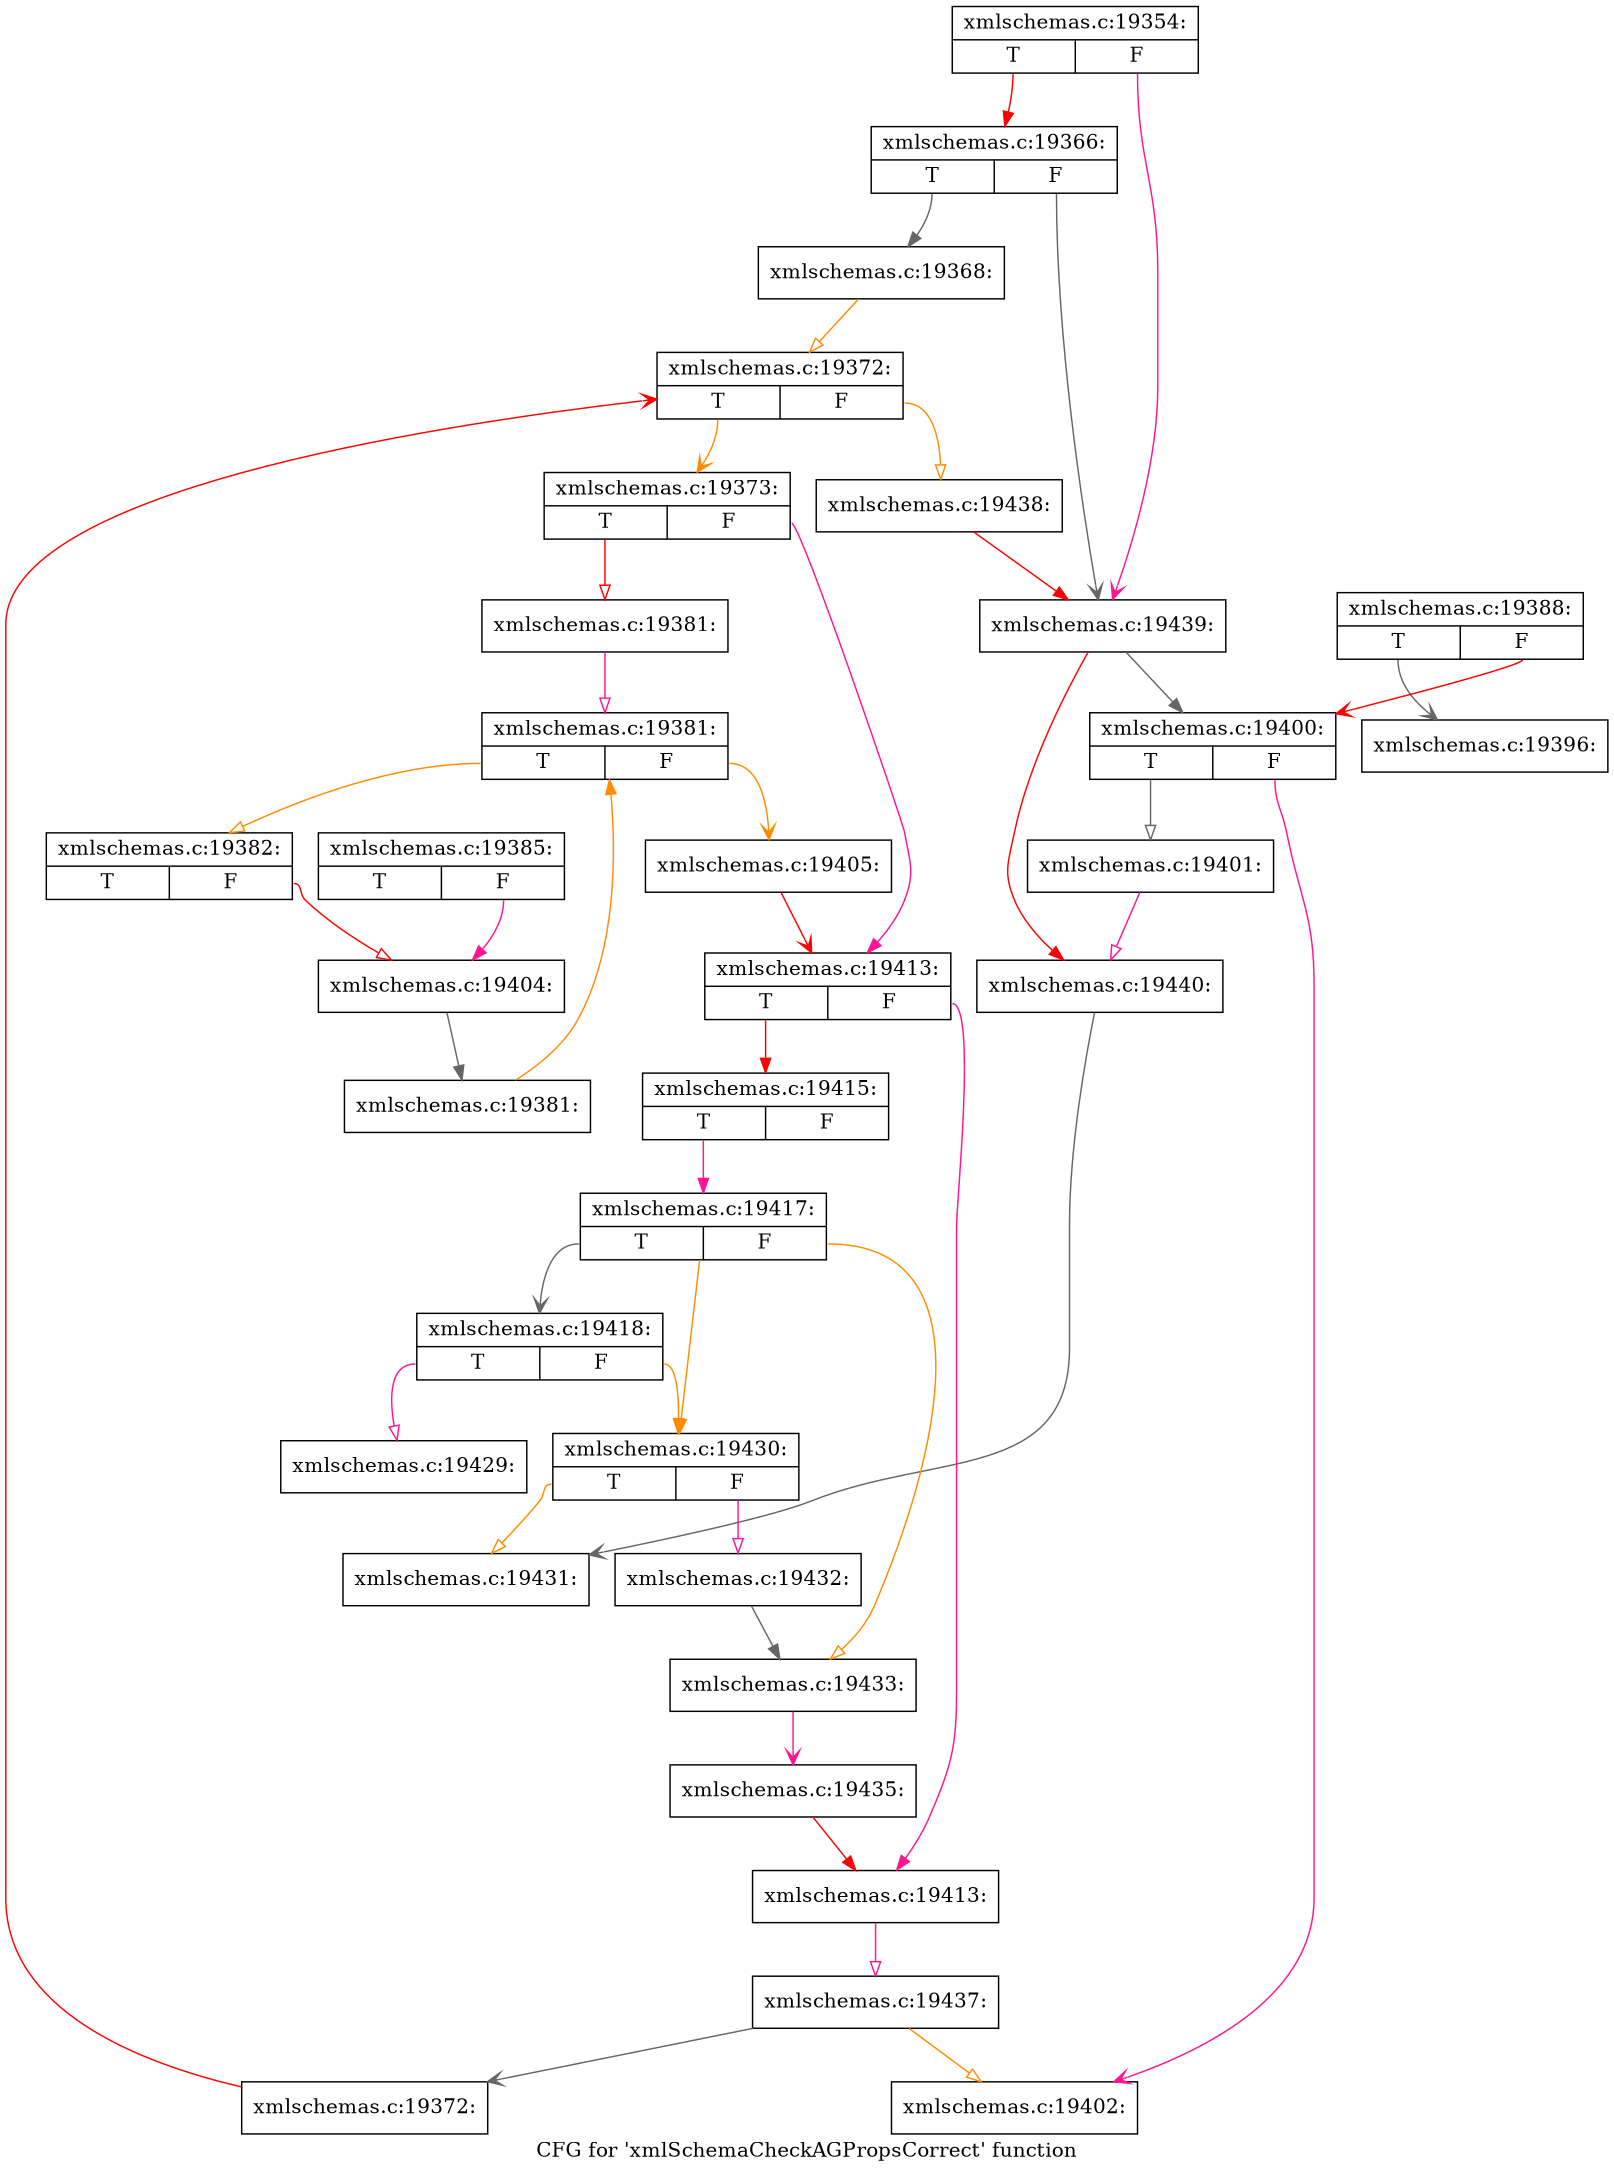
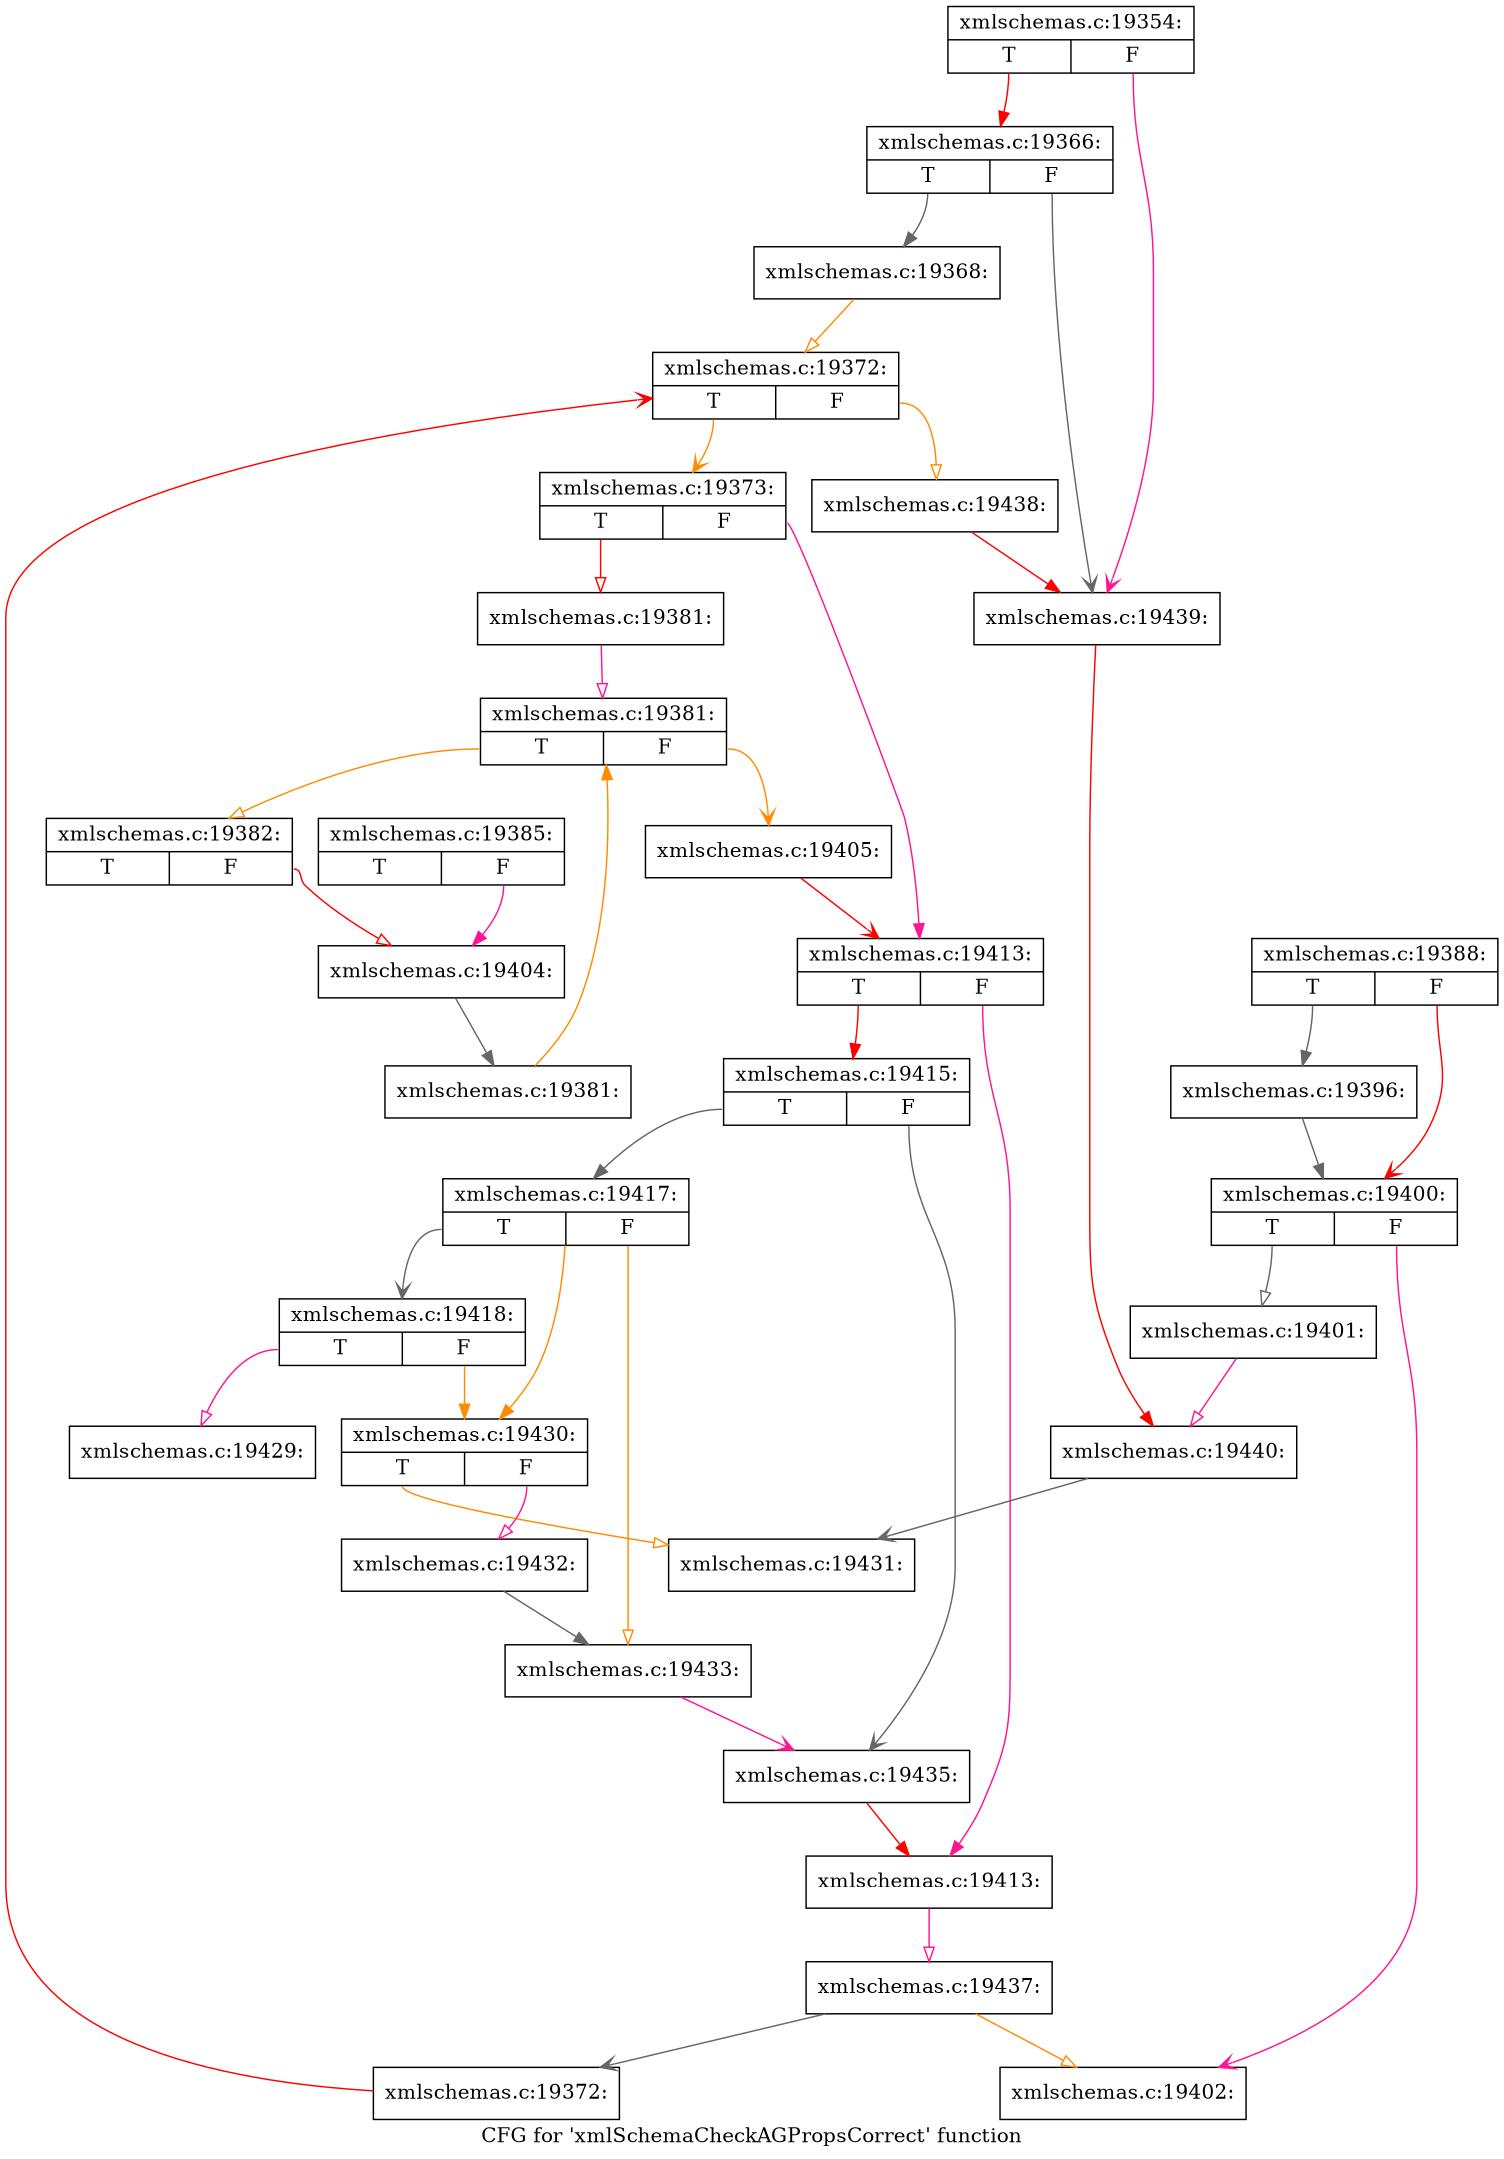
(1149, 677) -> (1310, 1141)
(1405, 686) -> (1311, 1029)
(703, 1159) -> (658, 1128)
none -> (955, 1439)
